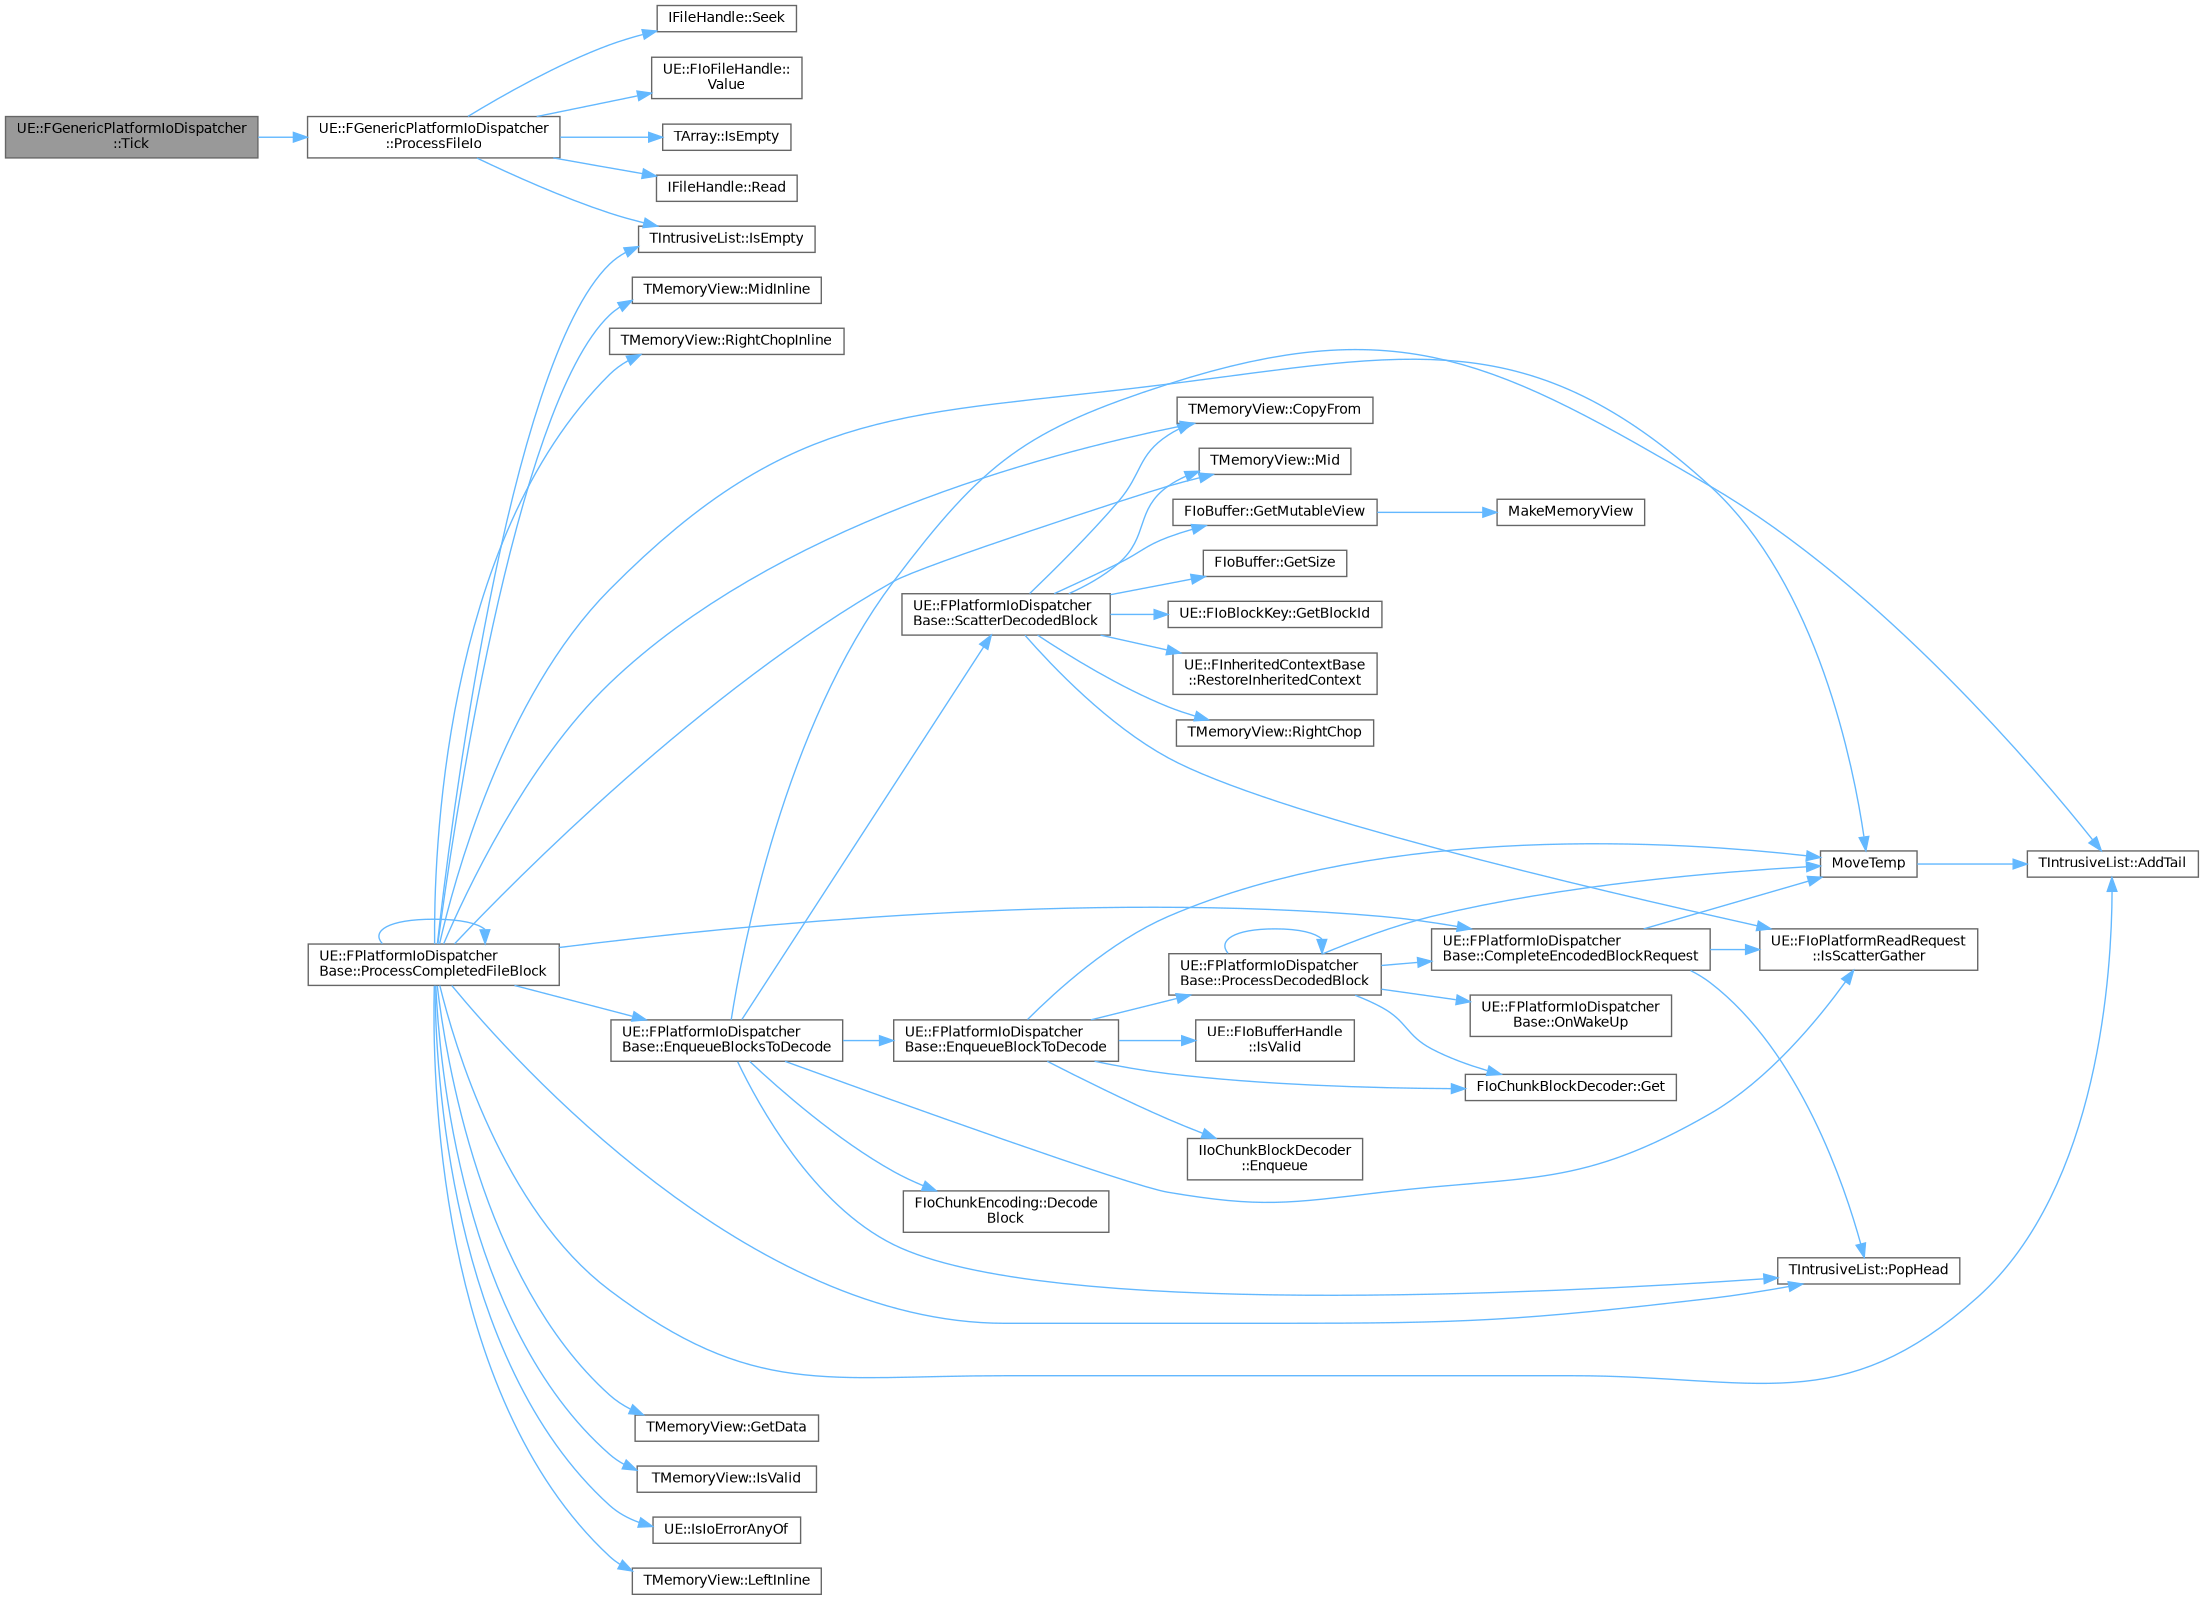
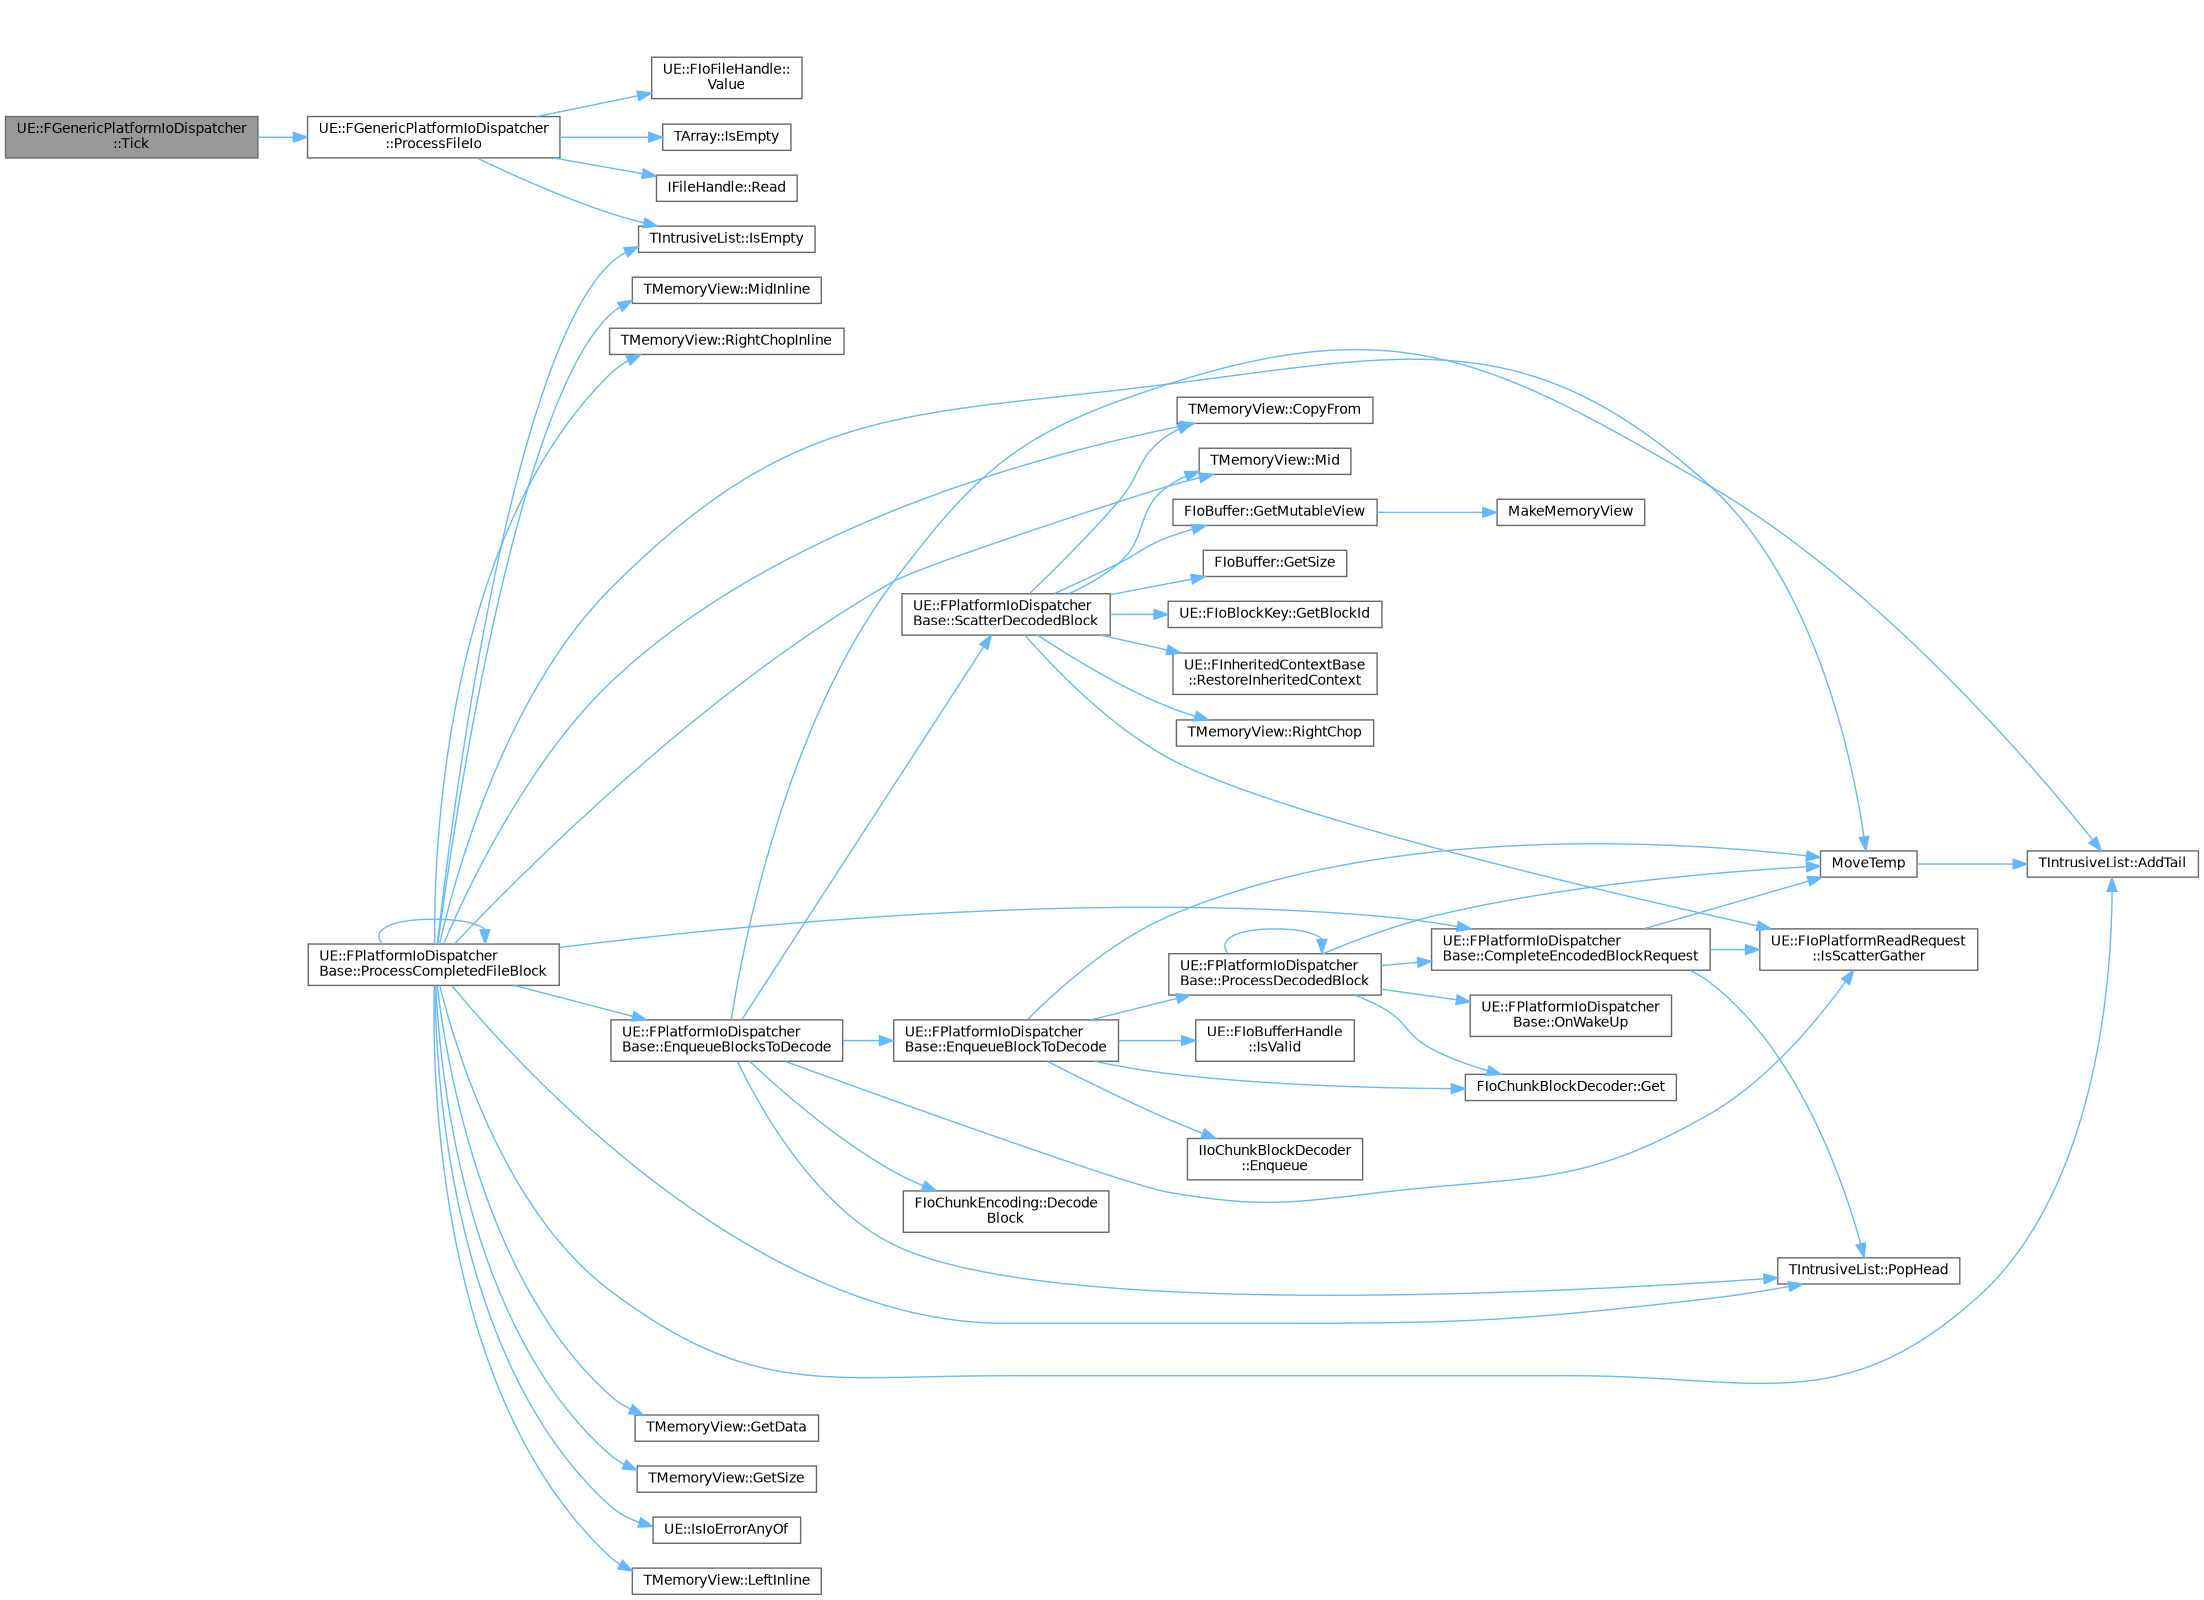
(727, 19) -> none
(727, 1479) -> (727, 1479)
